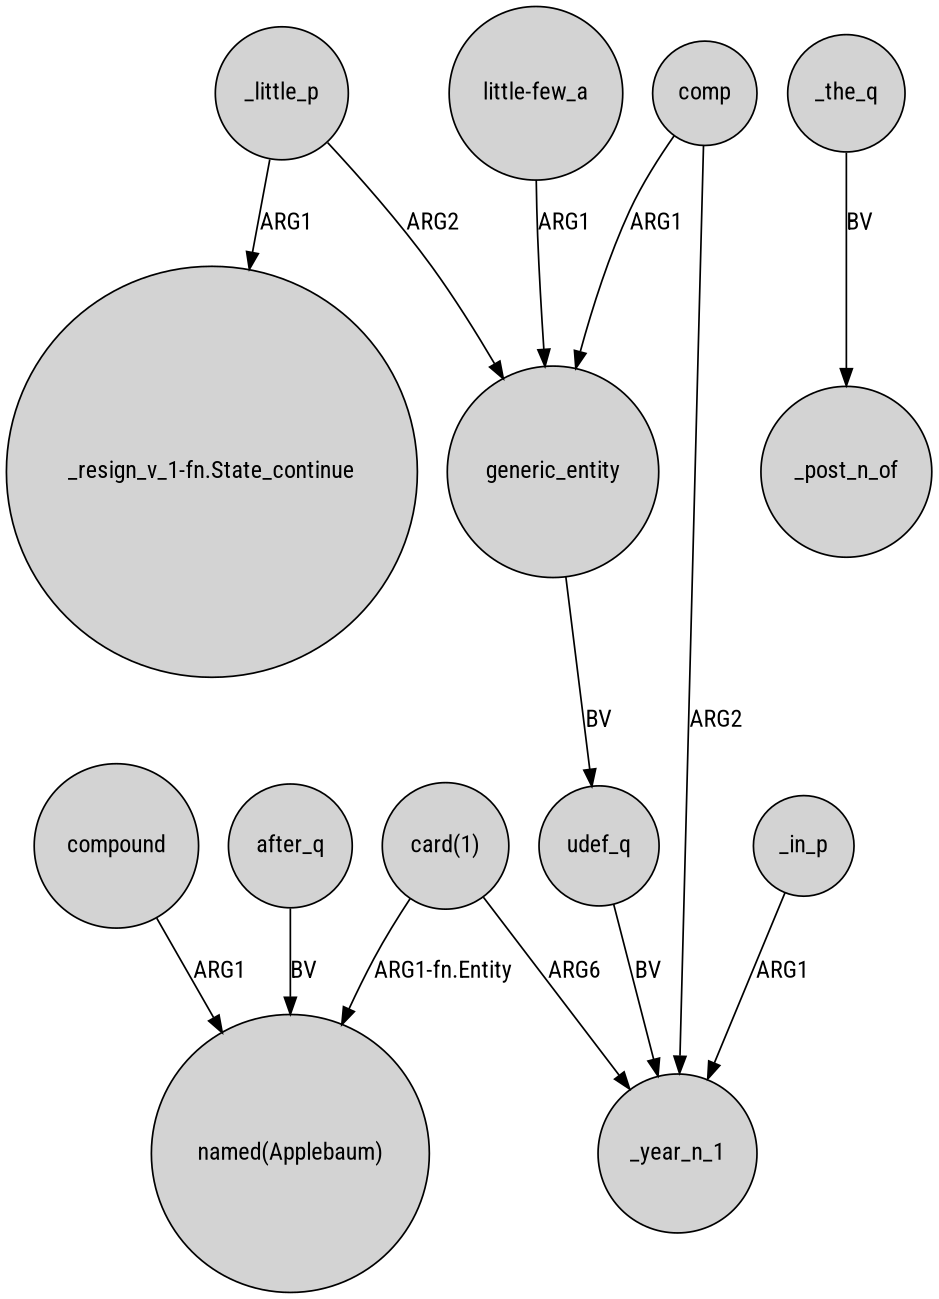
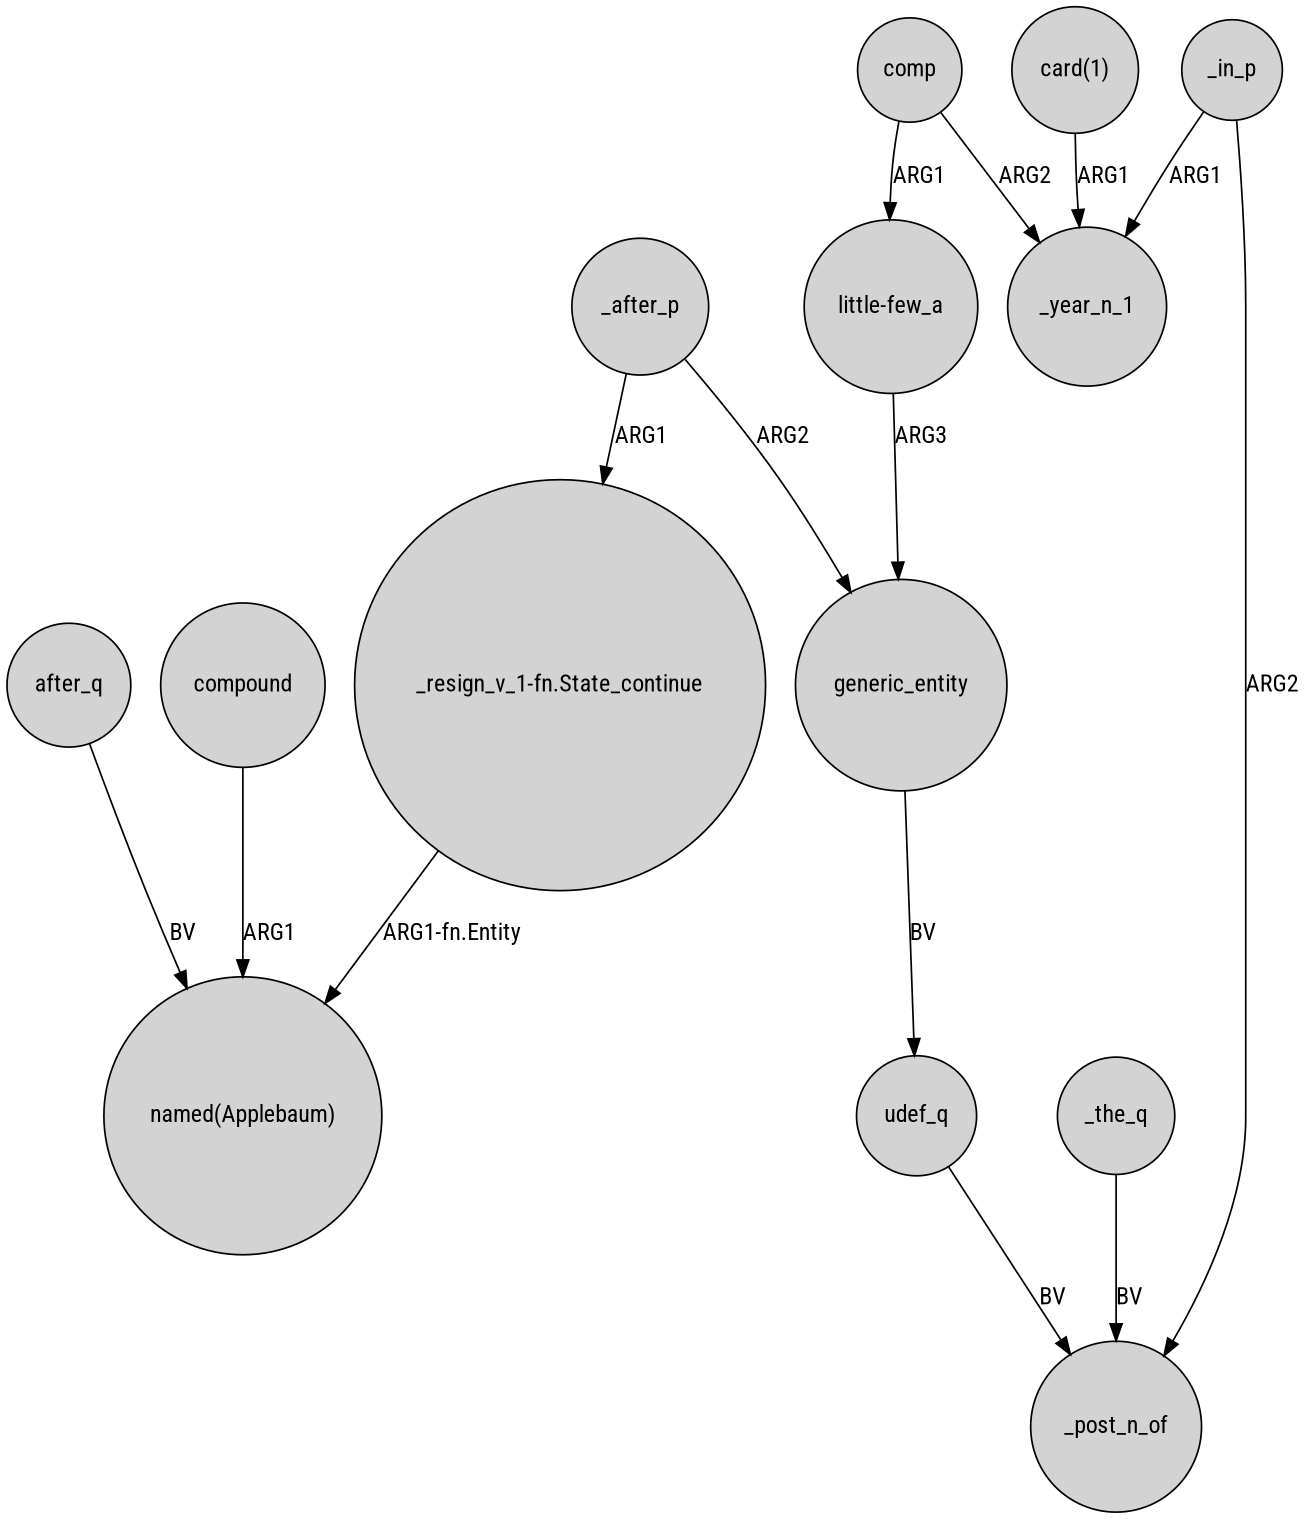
(282, 93) -> (640, 307)
(564, 223) -> (921, 437)
(618, 239) -> (893, 162)
none -> (1246, 737)
(377, 952) -> (387, 920)
(574, 971) -> (1103, 177)
(634, 982) -> (1005, 1253)
